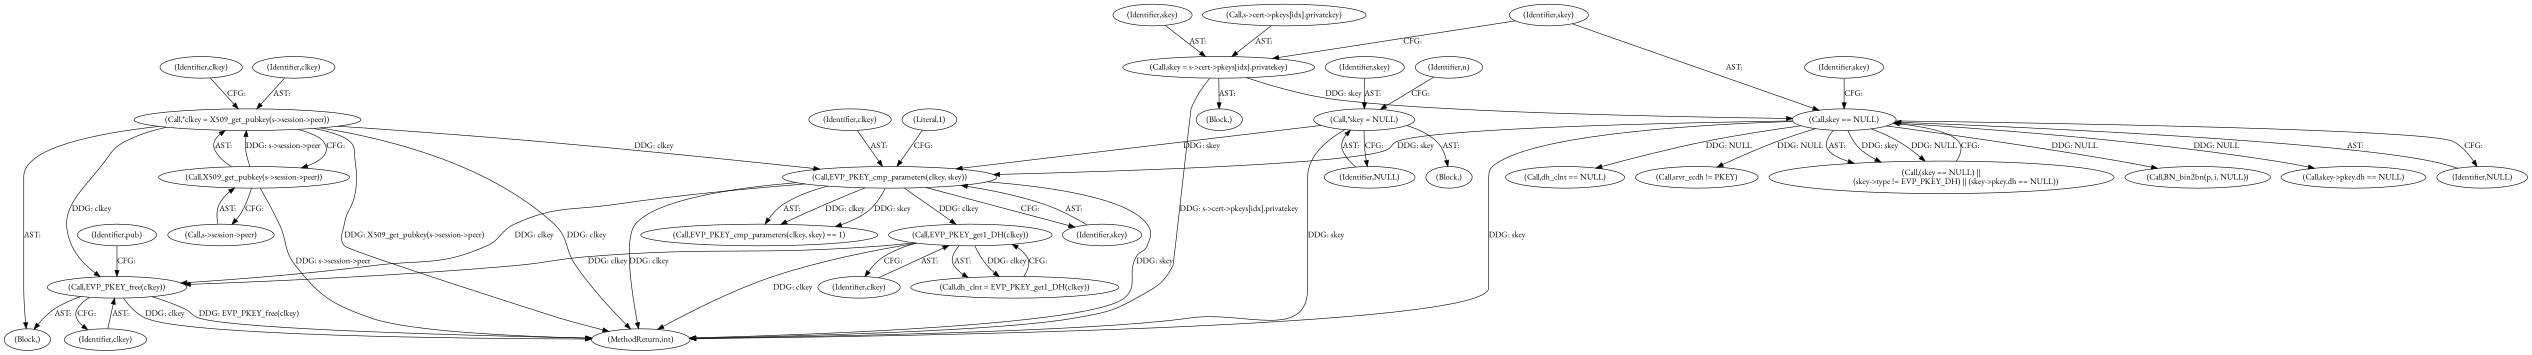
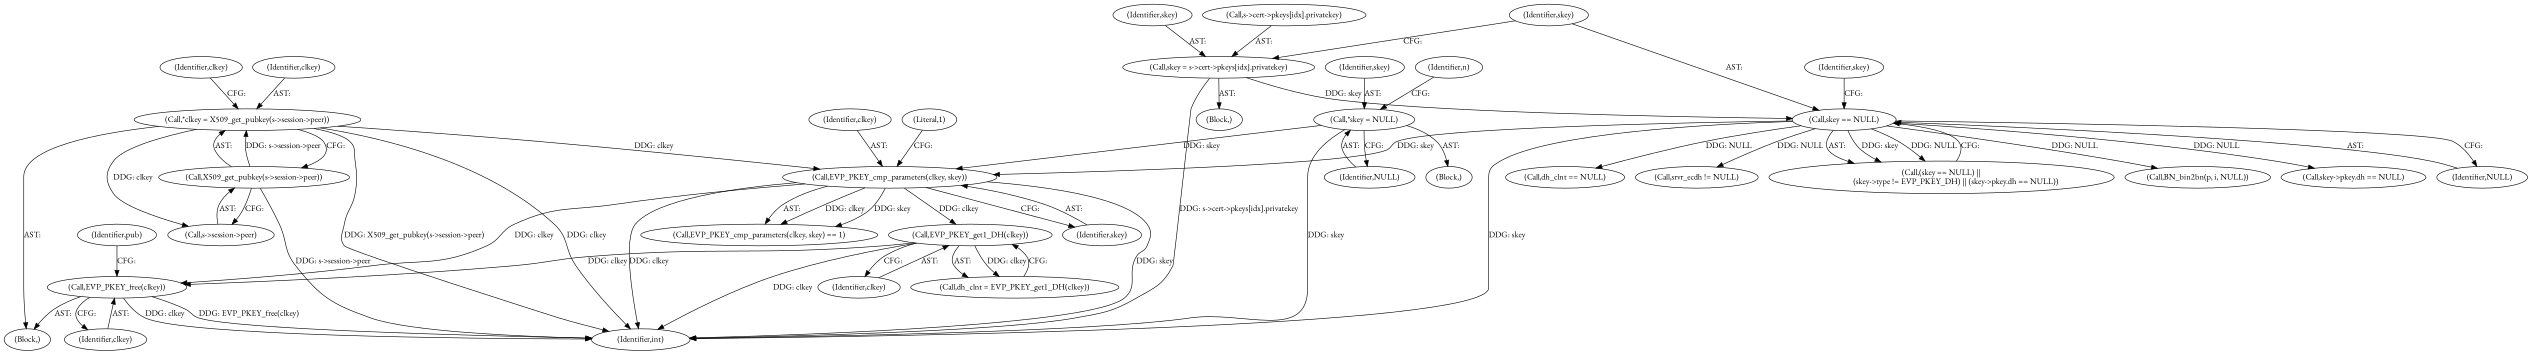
(1697, 177) -> (1697, 177)
(86, 185) -> (108, 171)
(641, 340) -> (641, 340)
